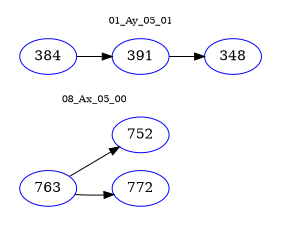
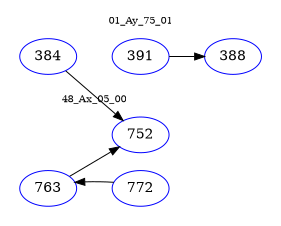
(141, 21) -> (141, 21)
(89, 57) -> (96, 97)
(233, 57) -> (233, 57)
(94, 100) -> (94, 100)
(89, 195) -> (99, 182)
